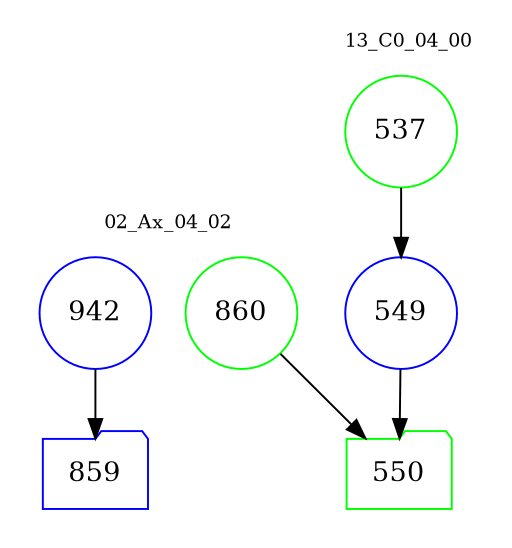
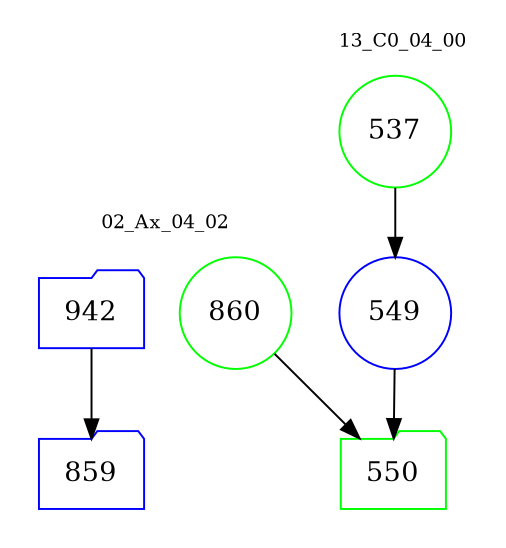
(95, 313) -> (92, 313)
